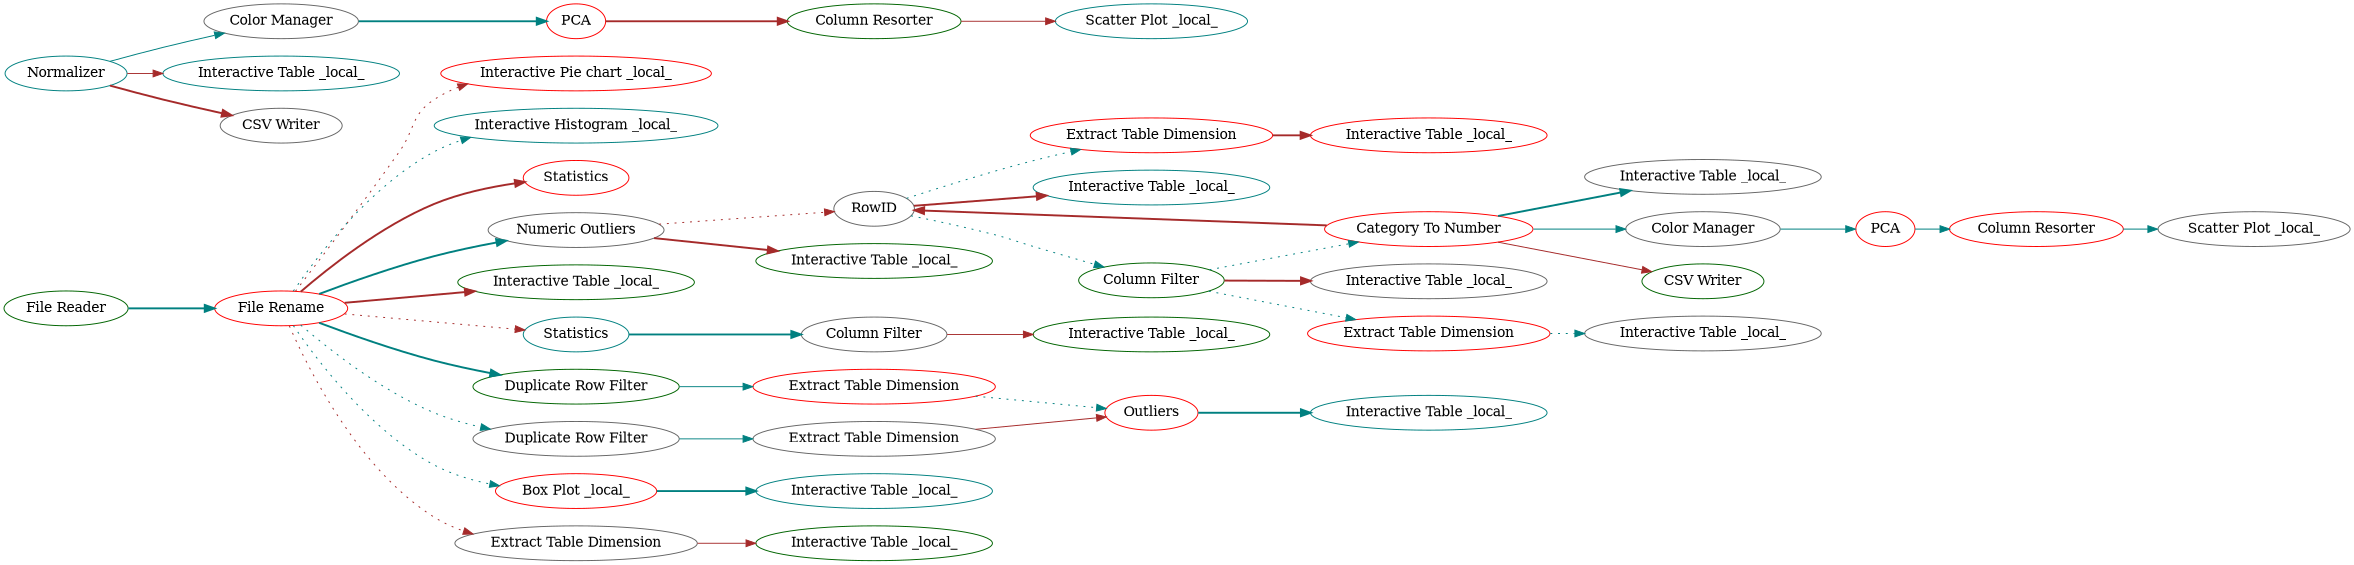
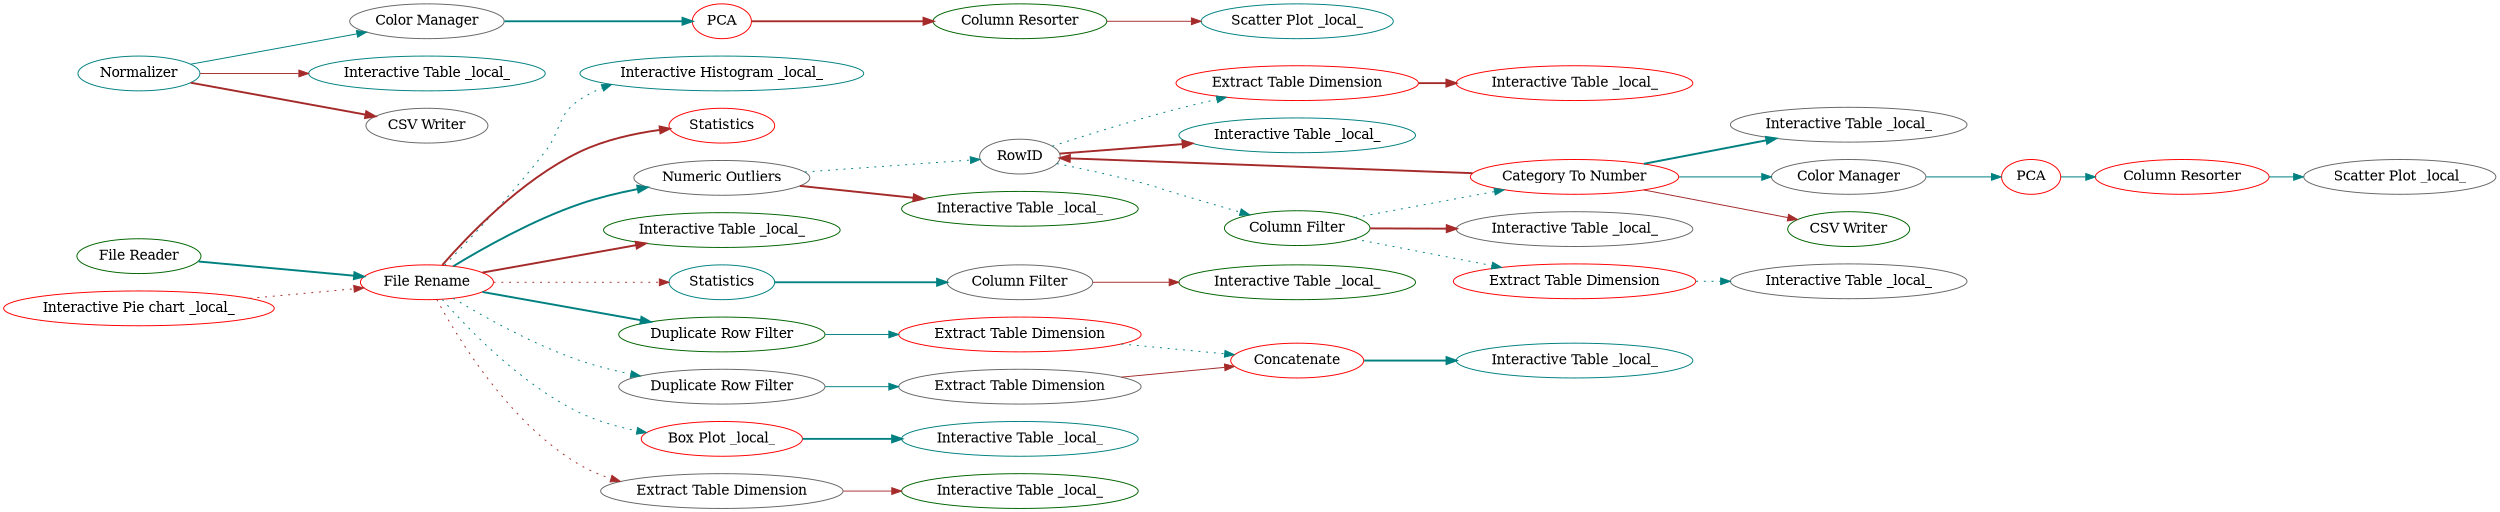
(375, 185) -> (302, 294)
(742, 218) -> (888, 166)
(1151, 413) -> (1297, 361)
